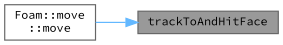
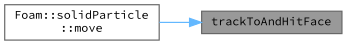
(50, 22) -> (82, 22)
